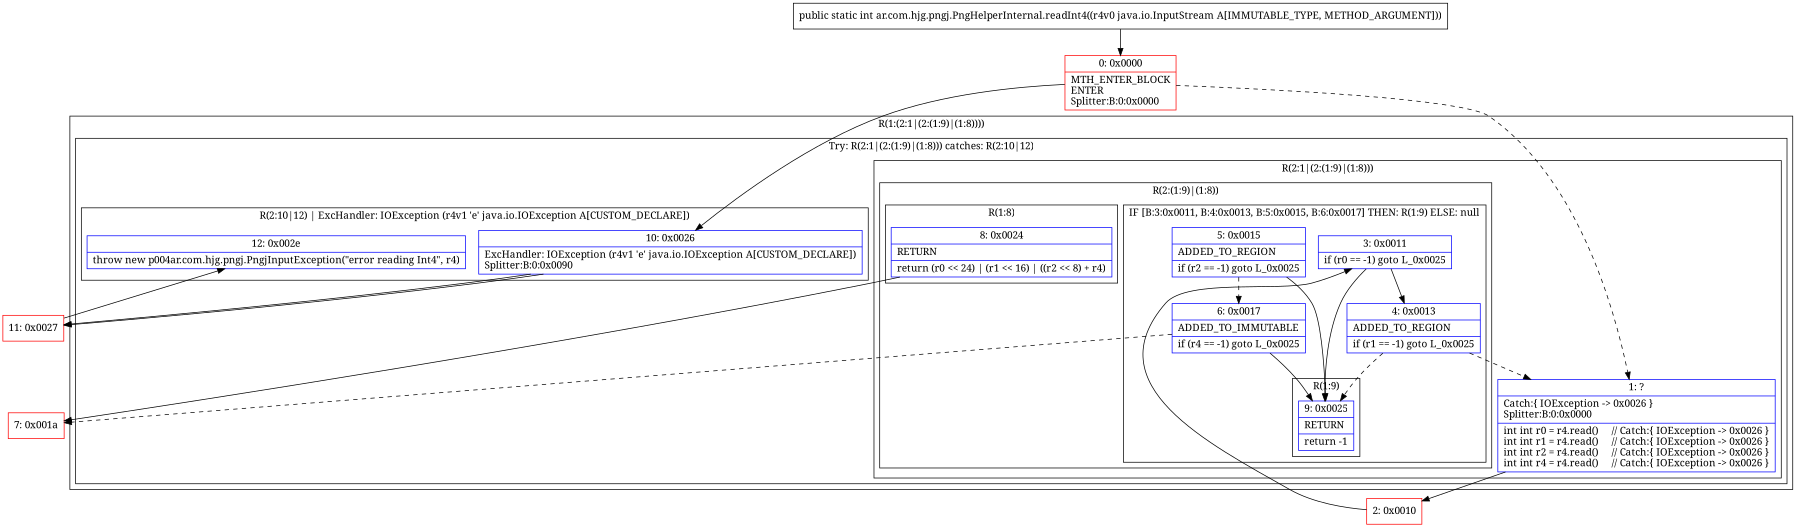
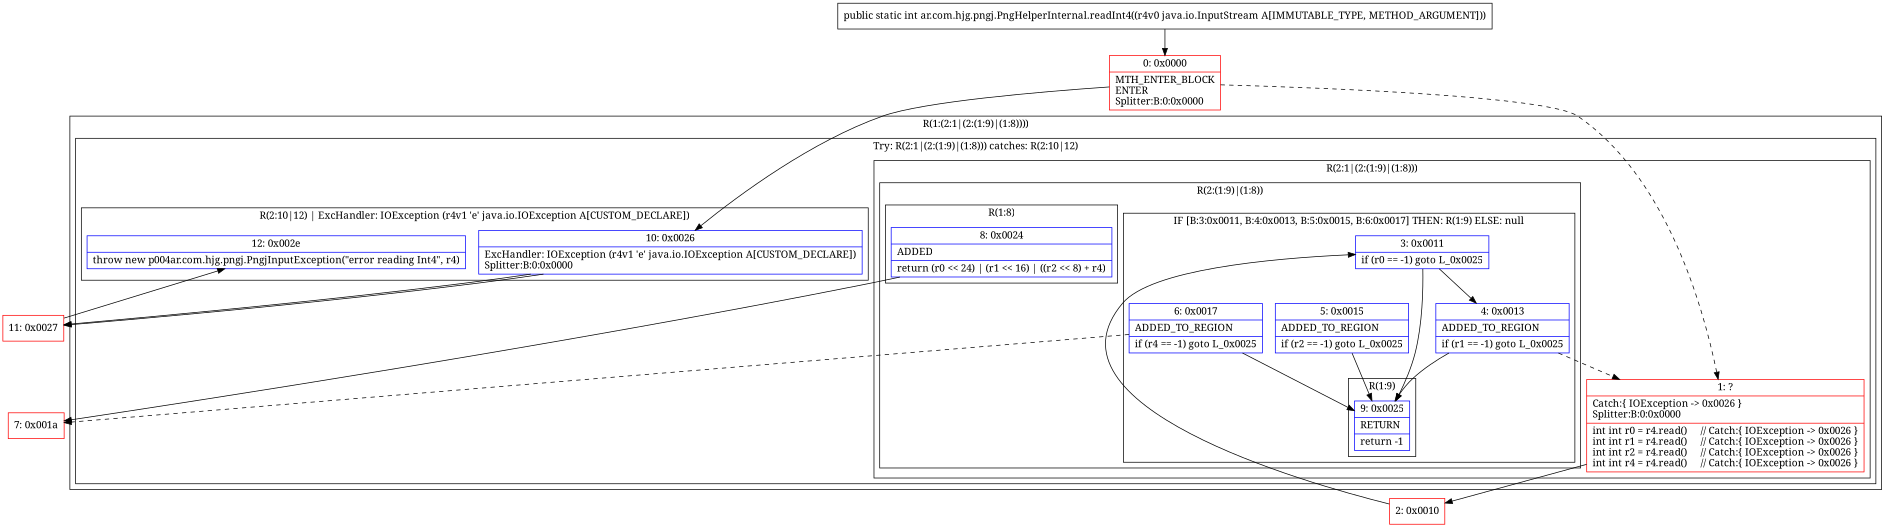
(917, 252) -> (915, 252)
(529, 266) -> (529, 266)
(1239, 282) -> none
(1238, 328) -> (1184, 328)
(1362, 373) -> (1422, 371)
(1637, 426) -> (1725, 426)
